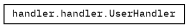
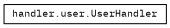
(94, 14) -> (85, 14)
